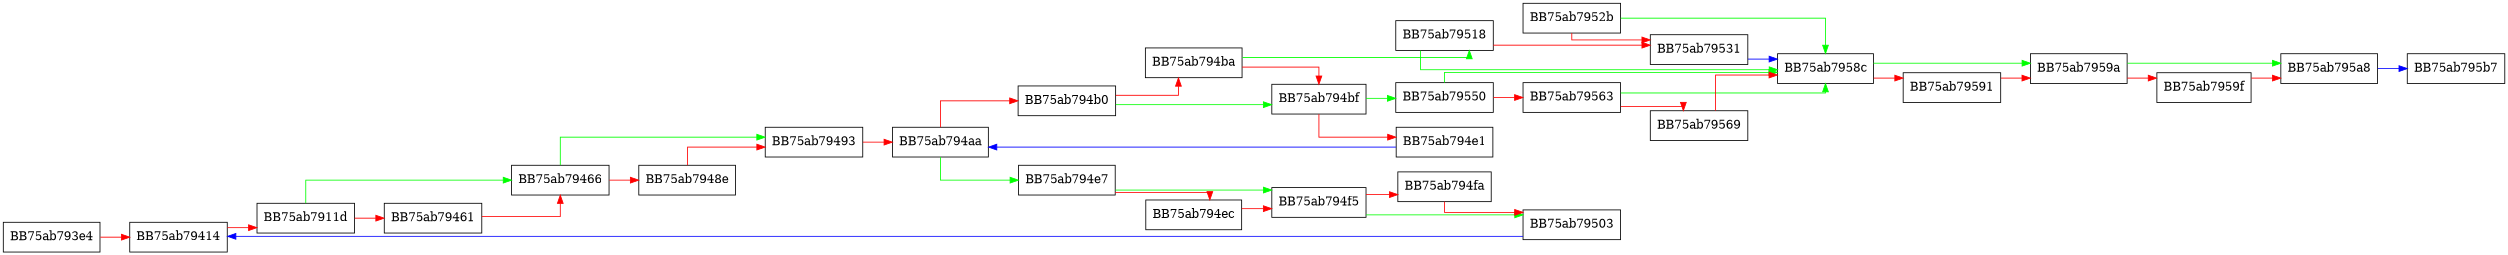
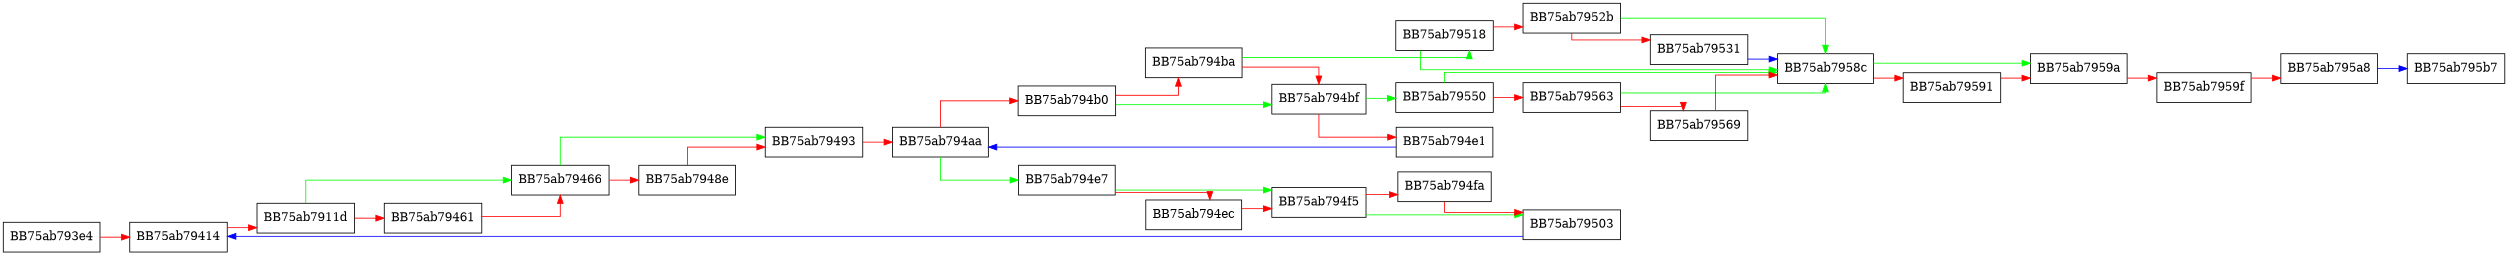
(1568, 45) -> (1504, 27)
(2200, 63) -> none
